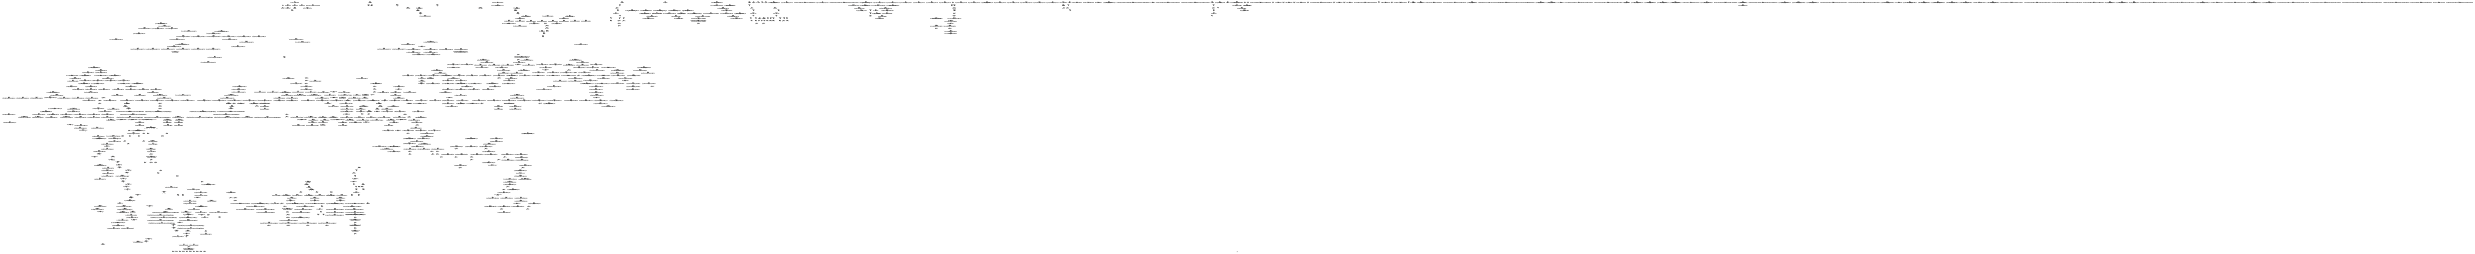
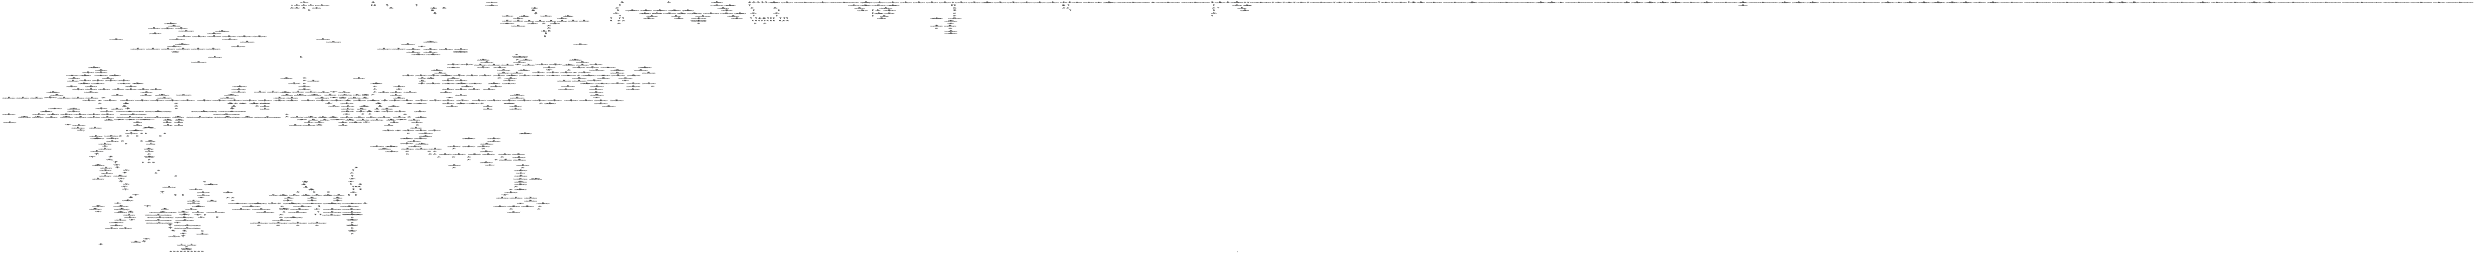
(619, 26) -> none
